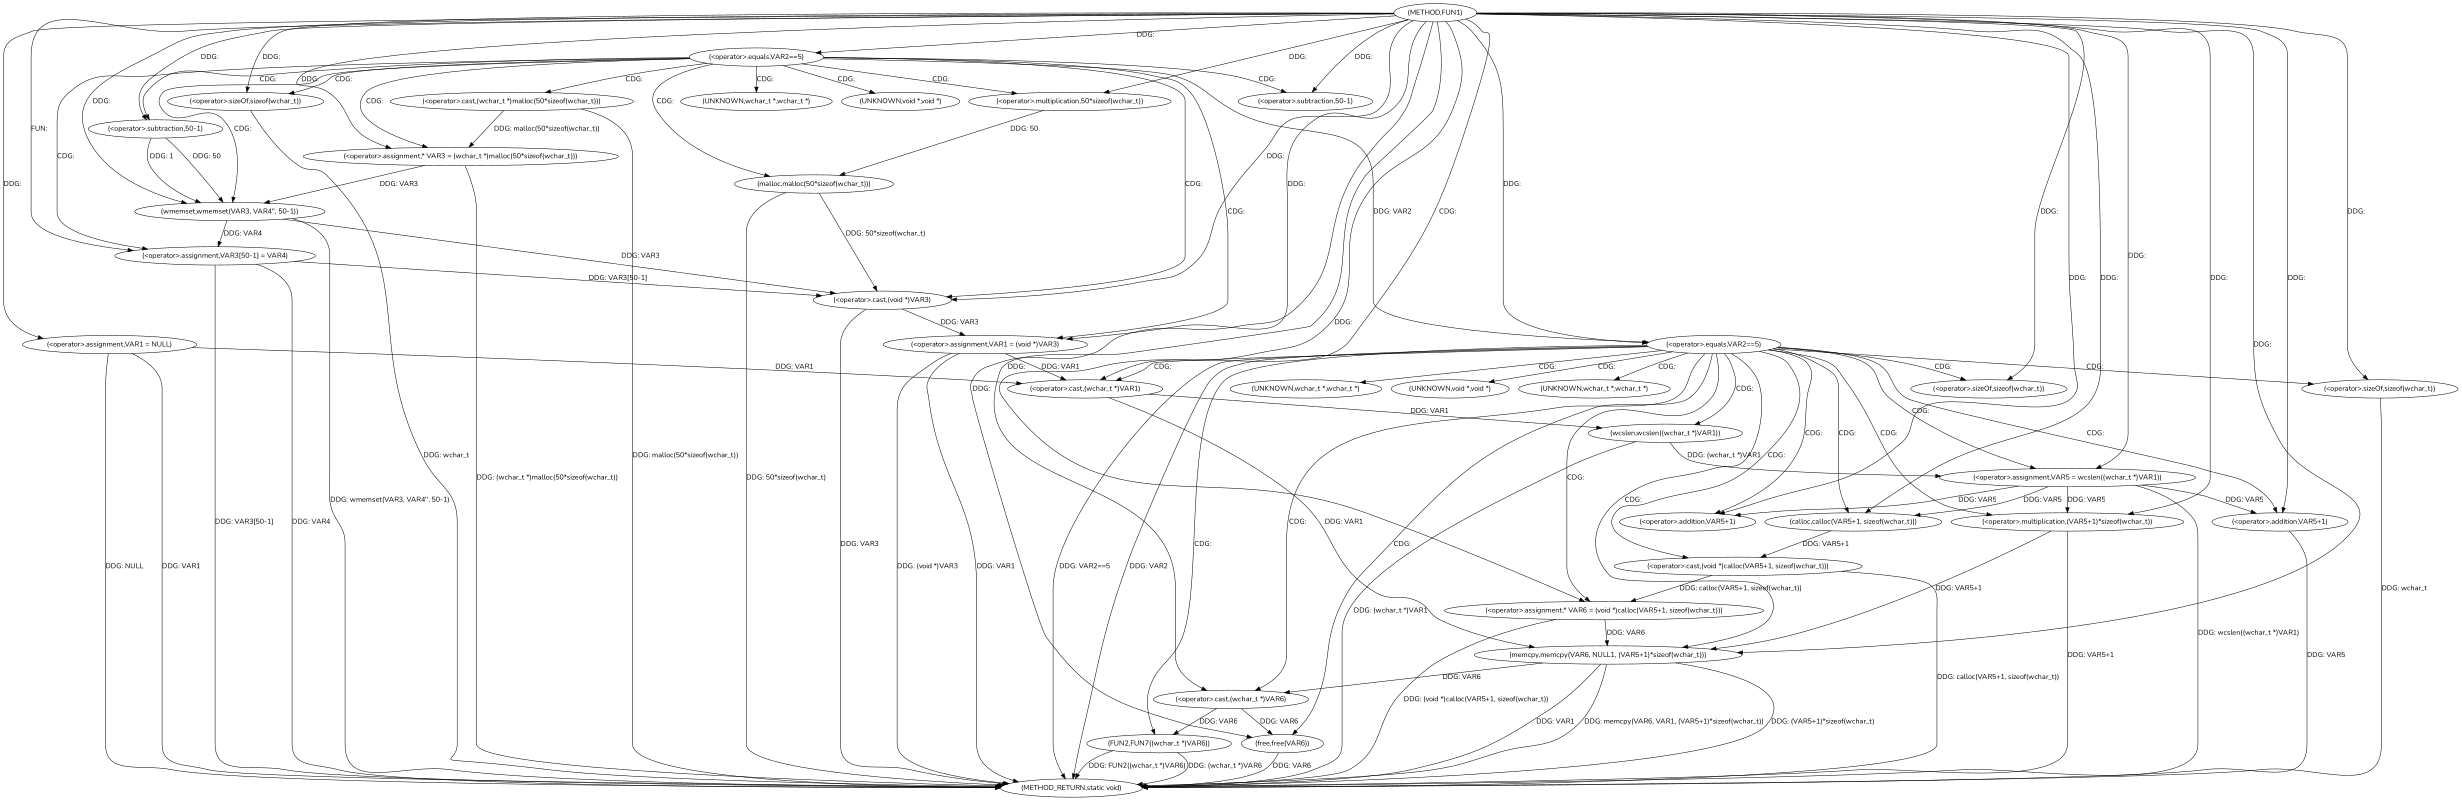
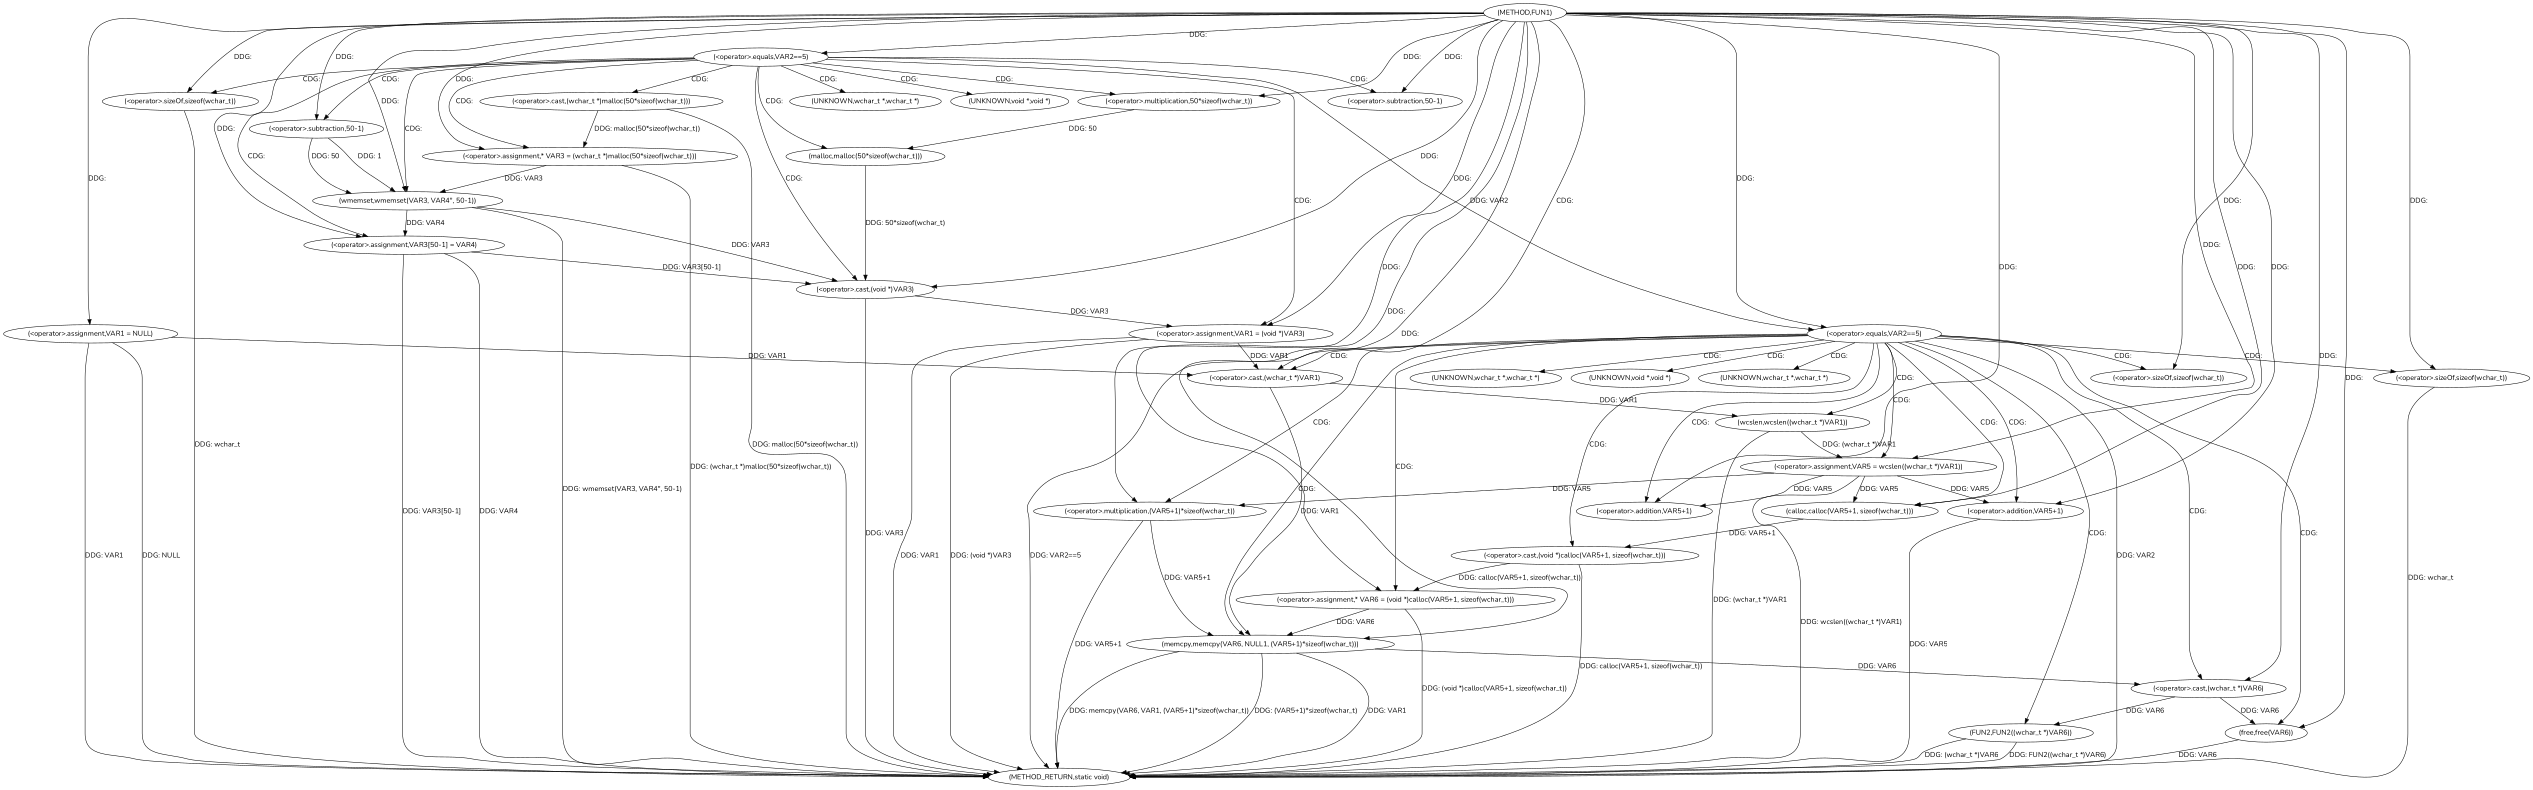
(40, 129) -> (227, 129)
(746, 589) -> none
(1159, 744) -> (2021, 733)
